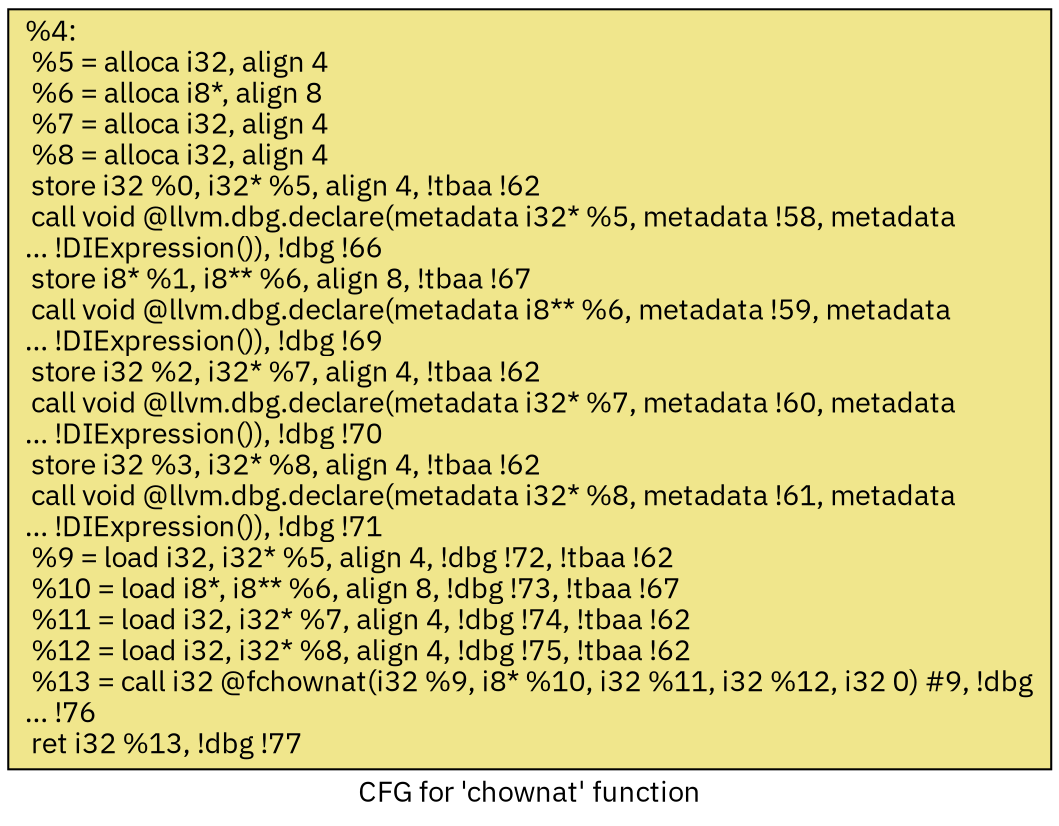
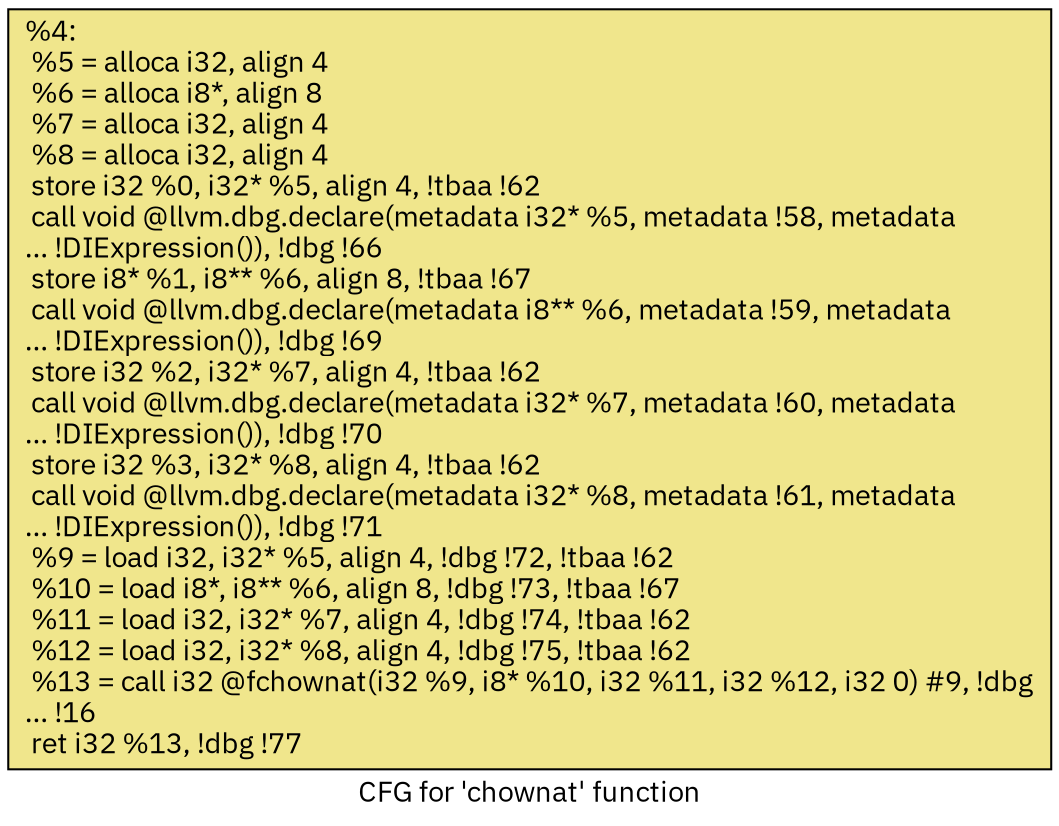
(61, 714) -> (61, 714)
